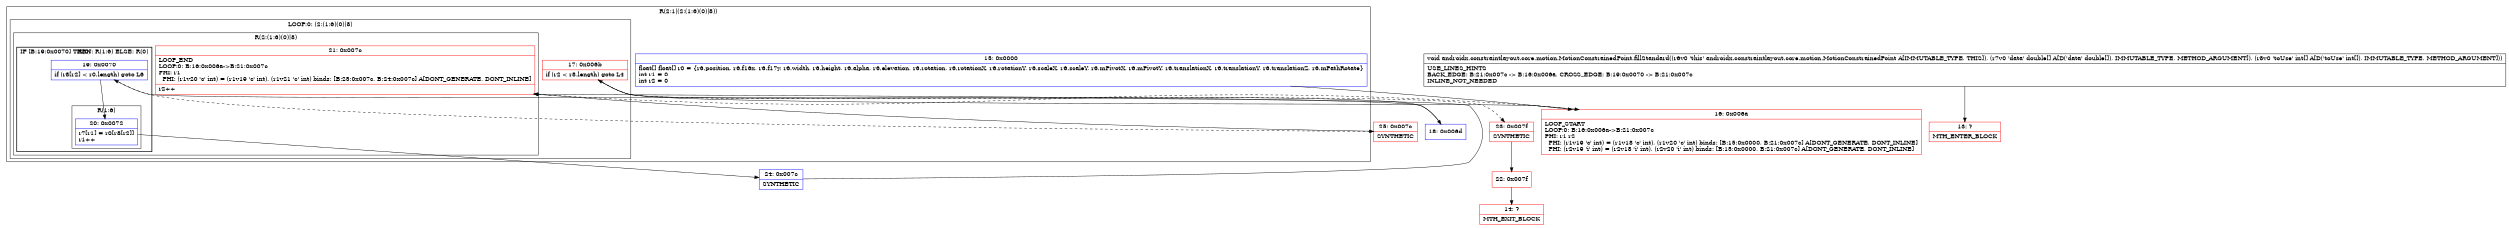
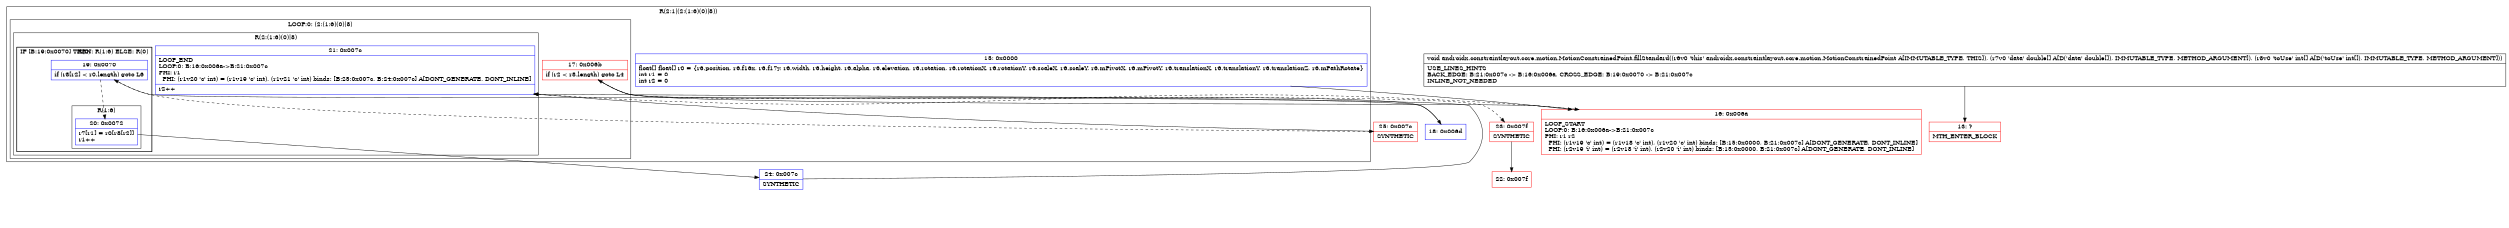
(345, 70) -> (345, 70)
(102, 97) -> (102, 97)
(1512, 214) -> none
